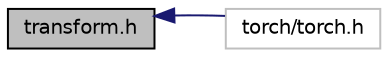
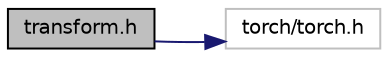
(200, 15) -> (180, 42)
